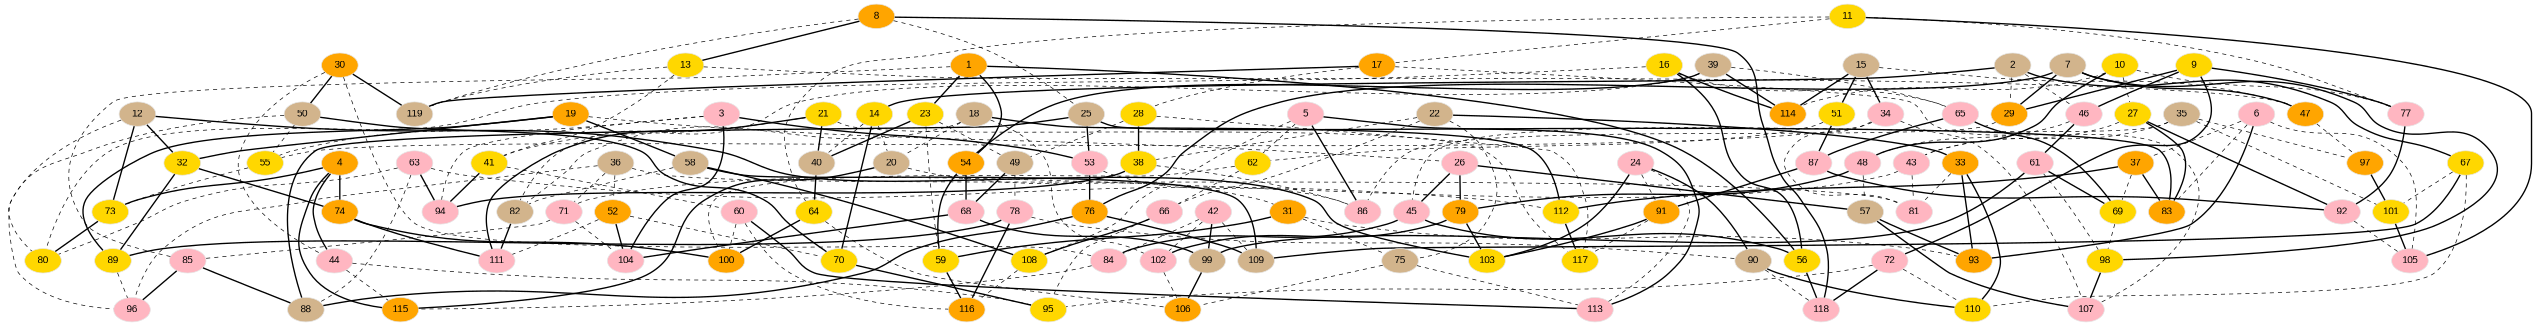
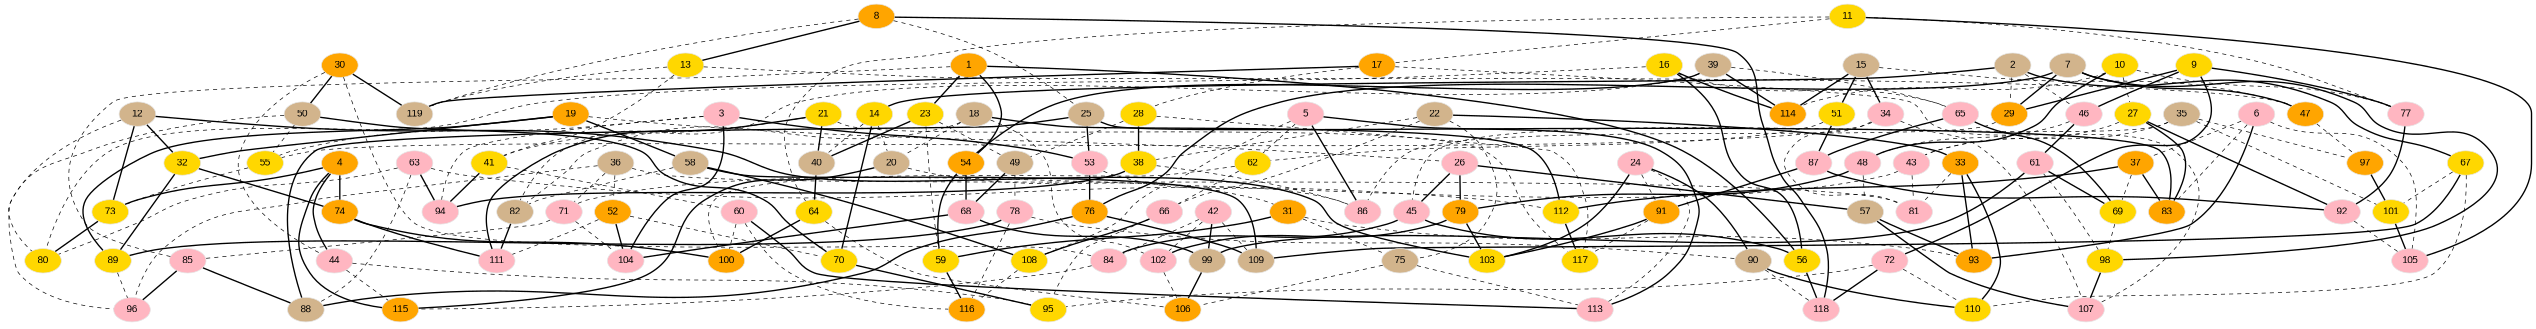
(991, 261) -> (991, 261)
